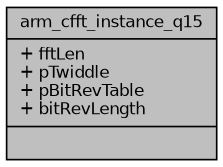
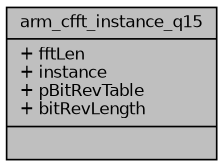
(65, 73) -> (64, 73)
